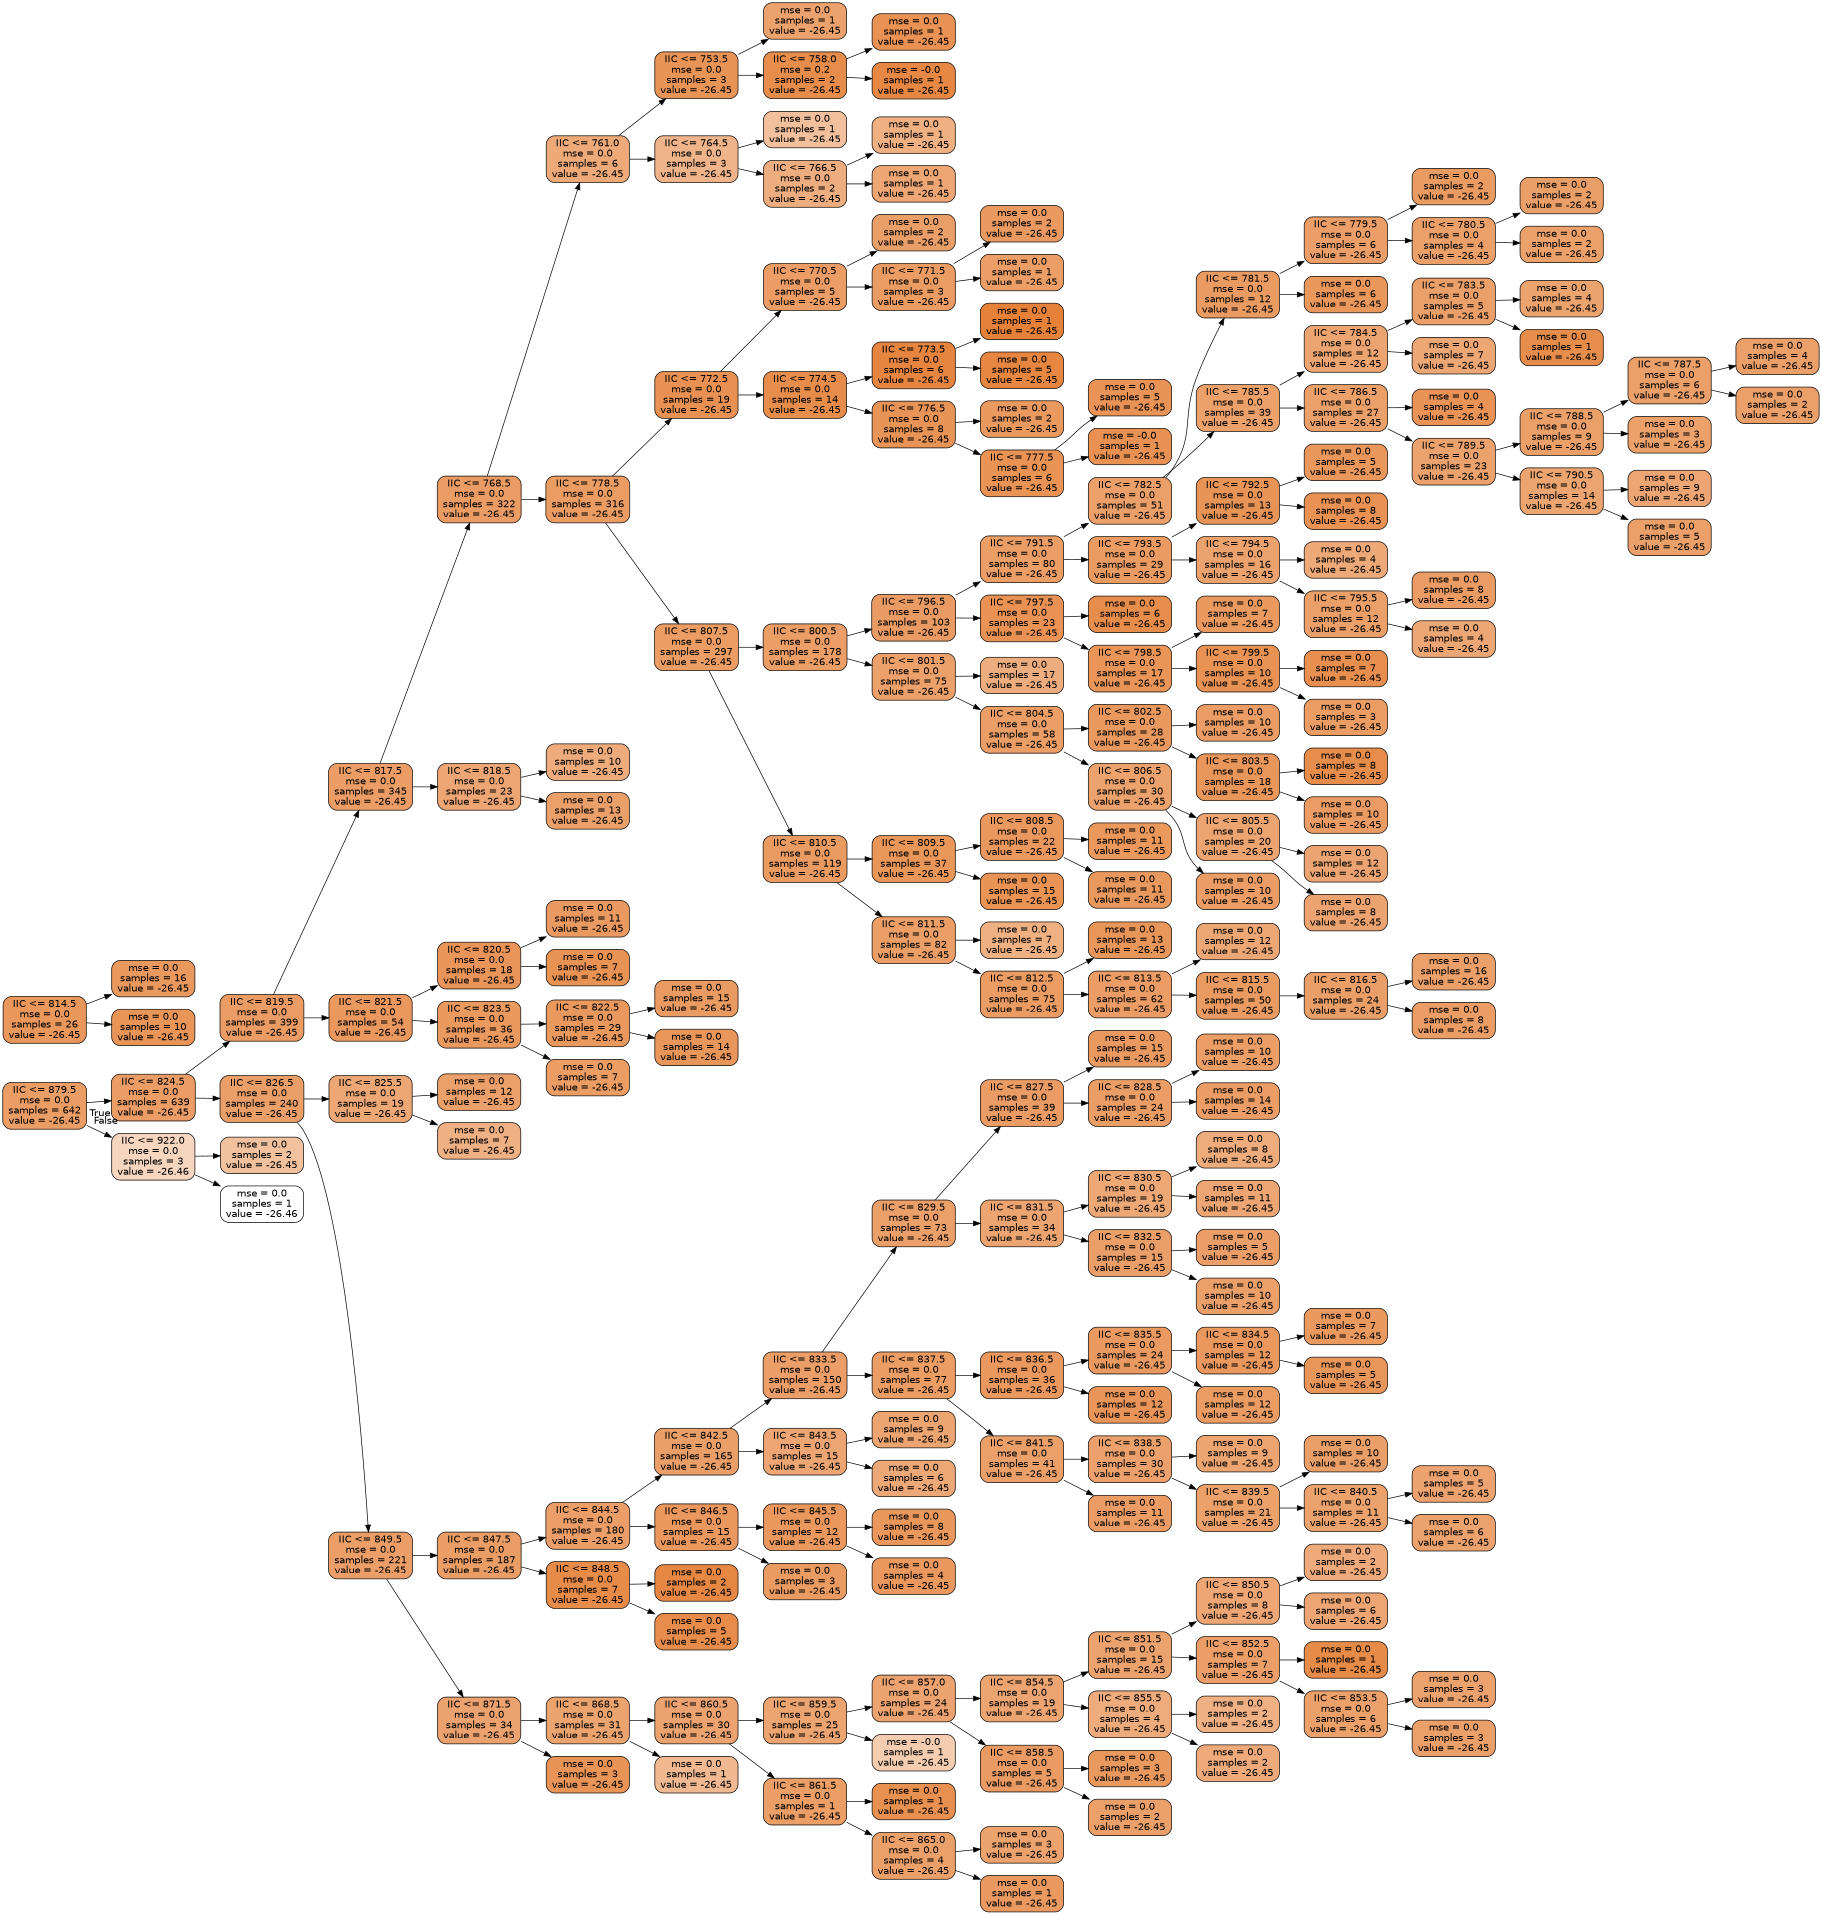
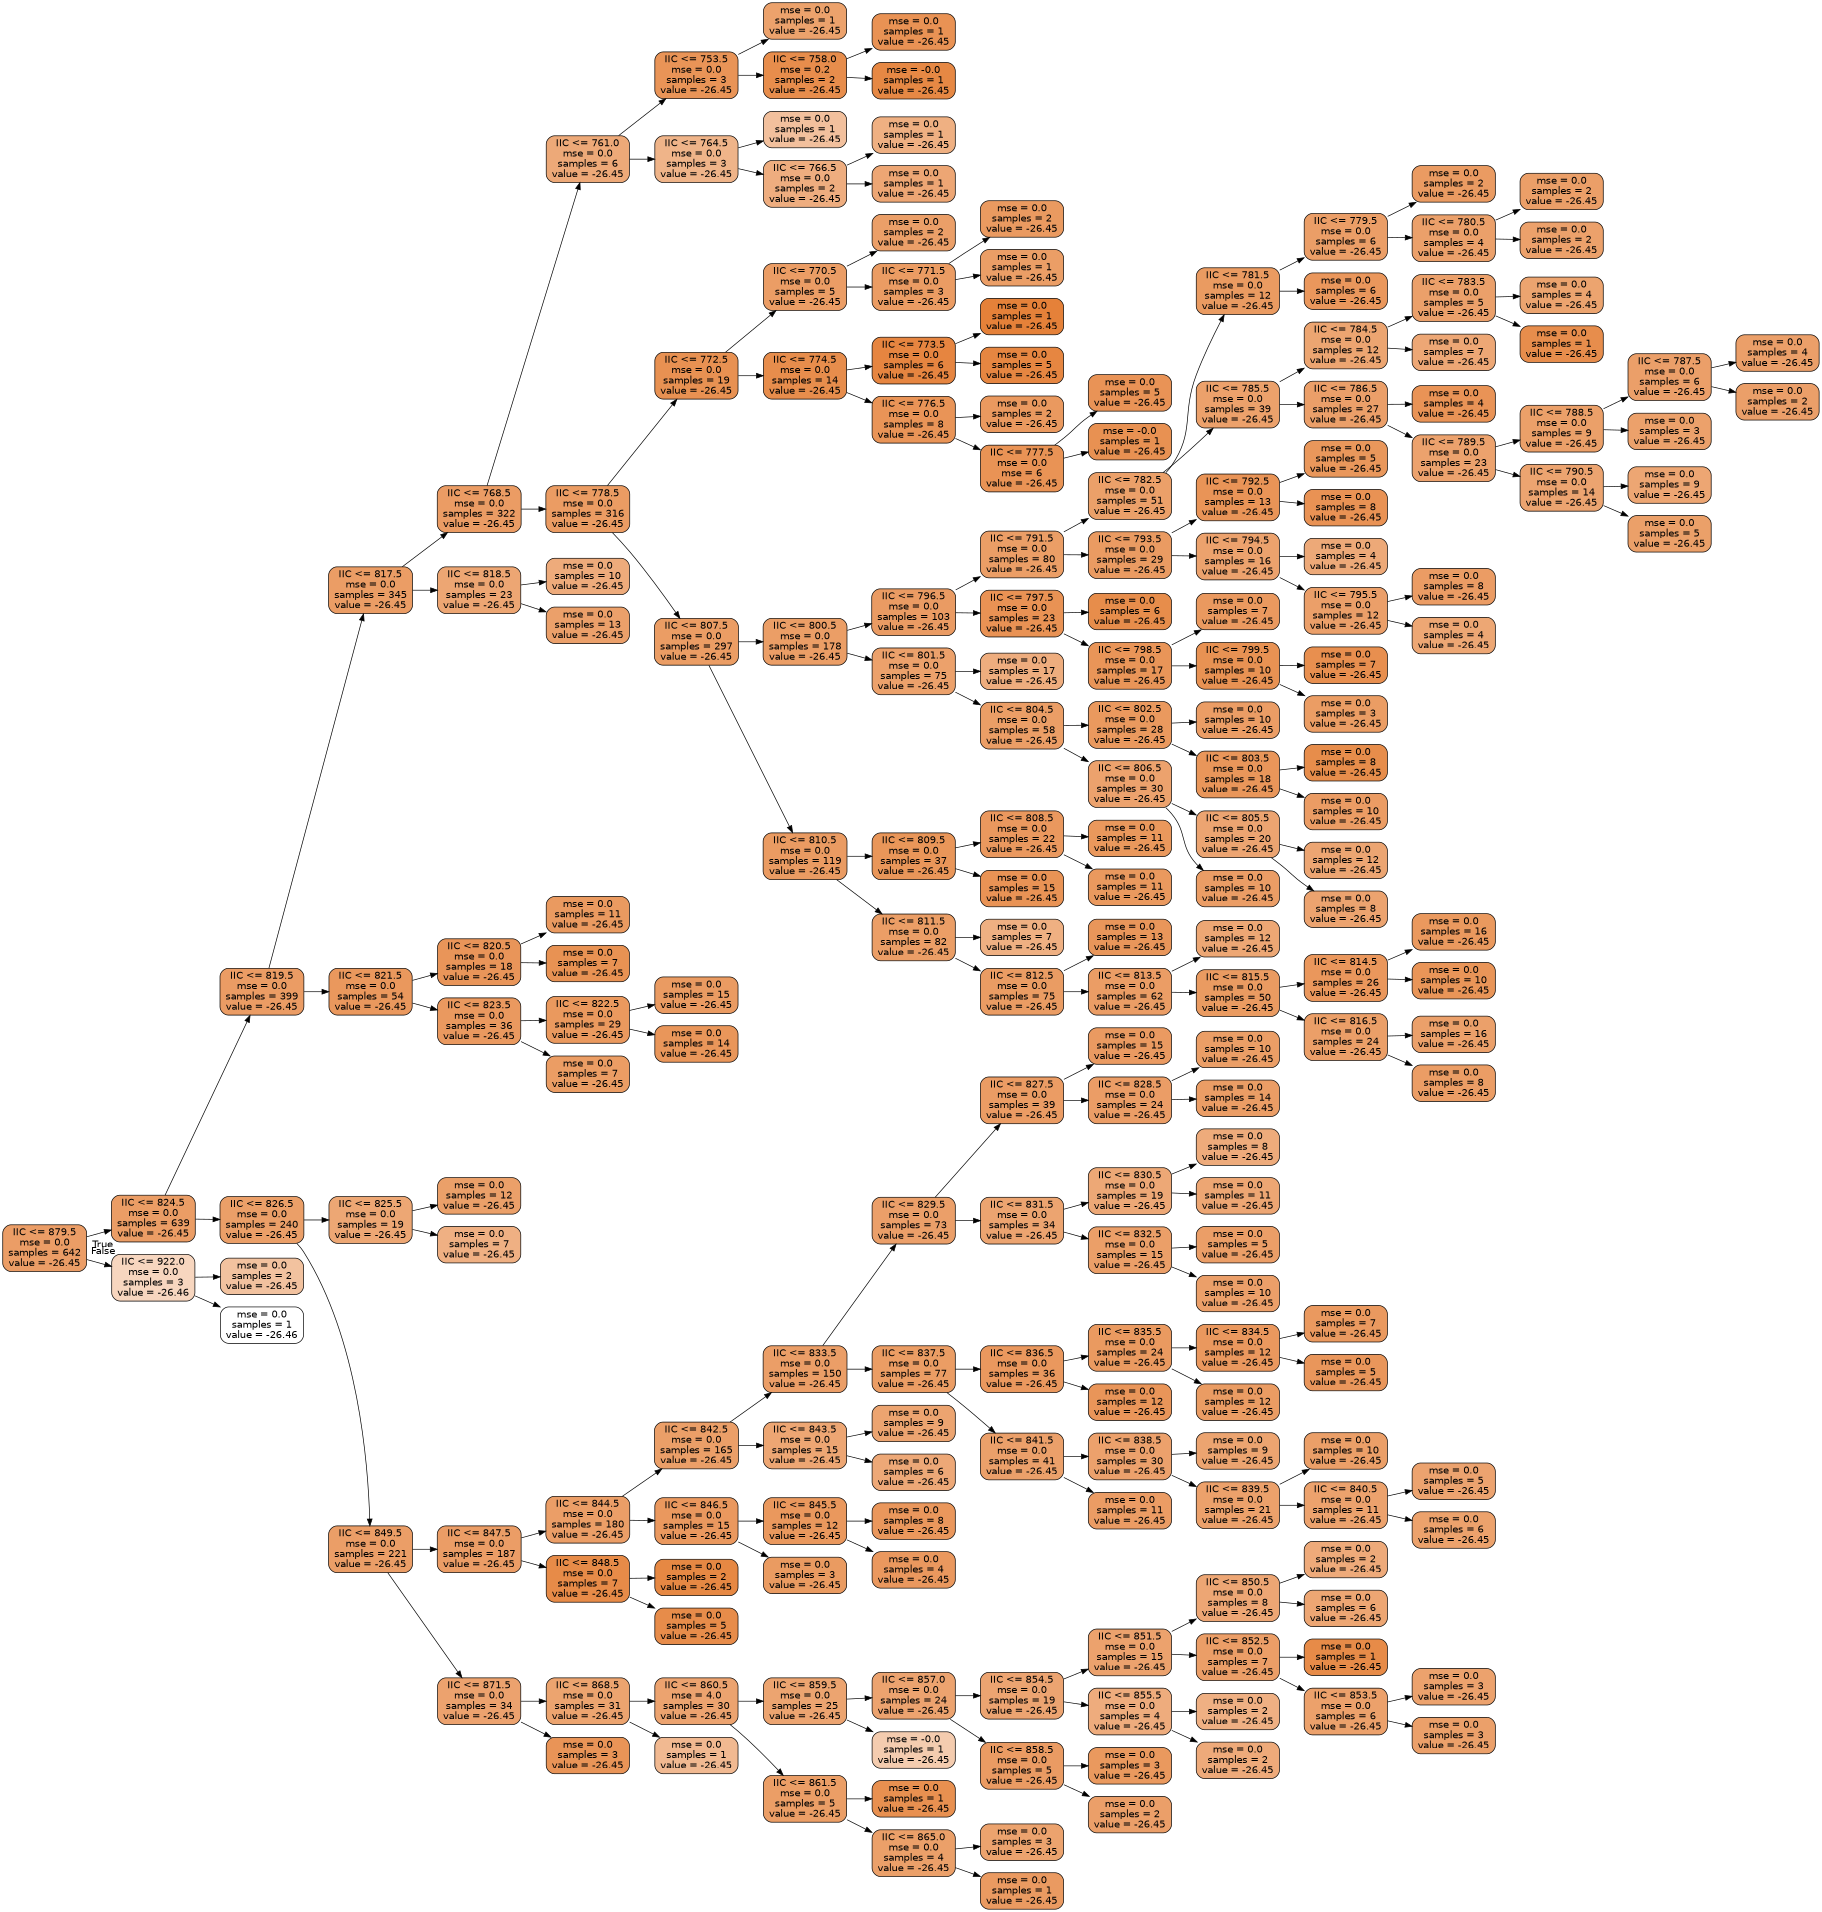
(1022, 473) -> (1022, 469)
none -> (1289, 986)
(696, 1720) -> (696, 1701)
(805, 1802) -> (805, 1799)
